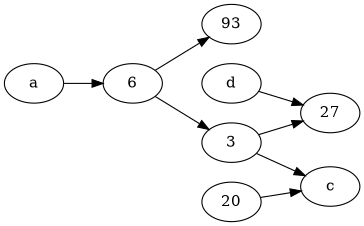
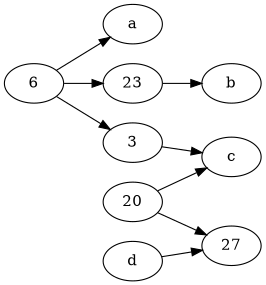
(232, 24) -> (133, 83)
(78, 83) -> (79, 57)
none -> (232, 83)
(276, 129) -> (177, 221)
